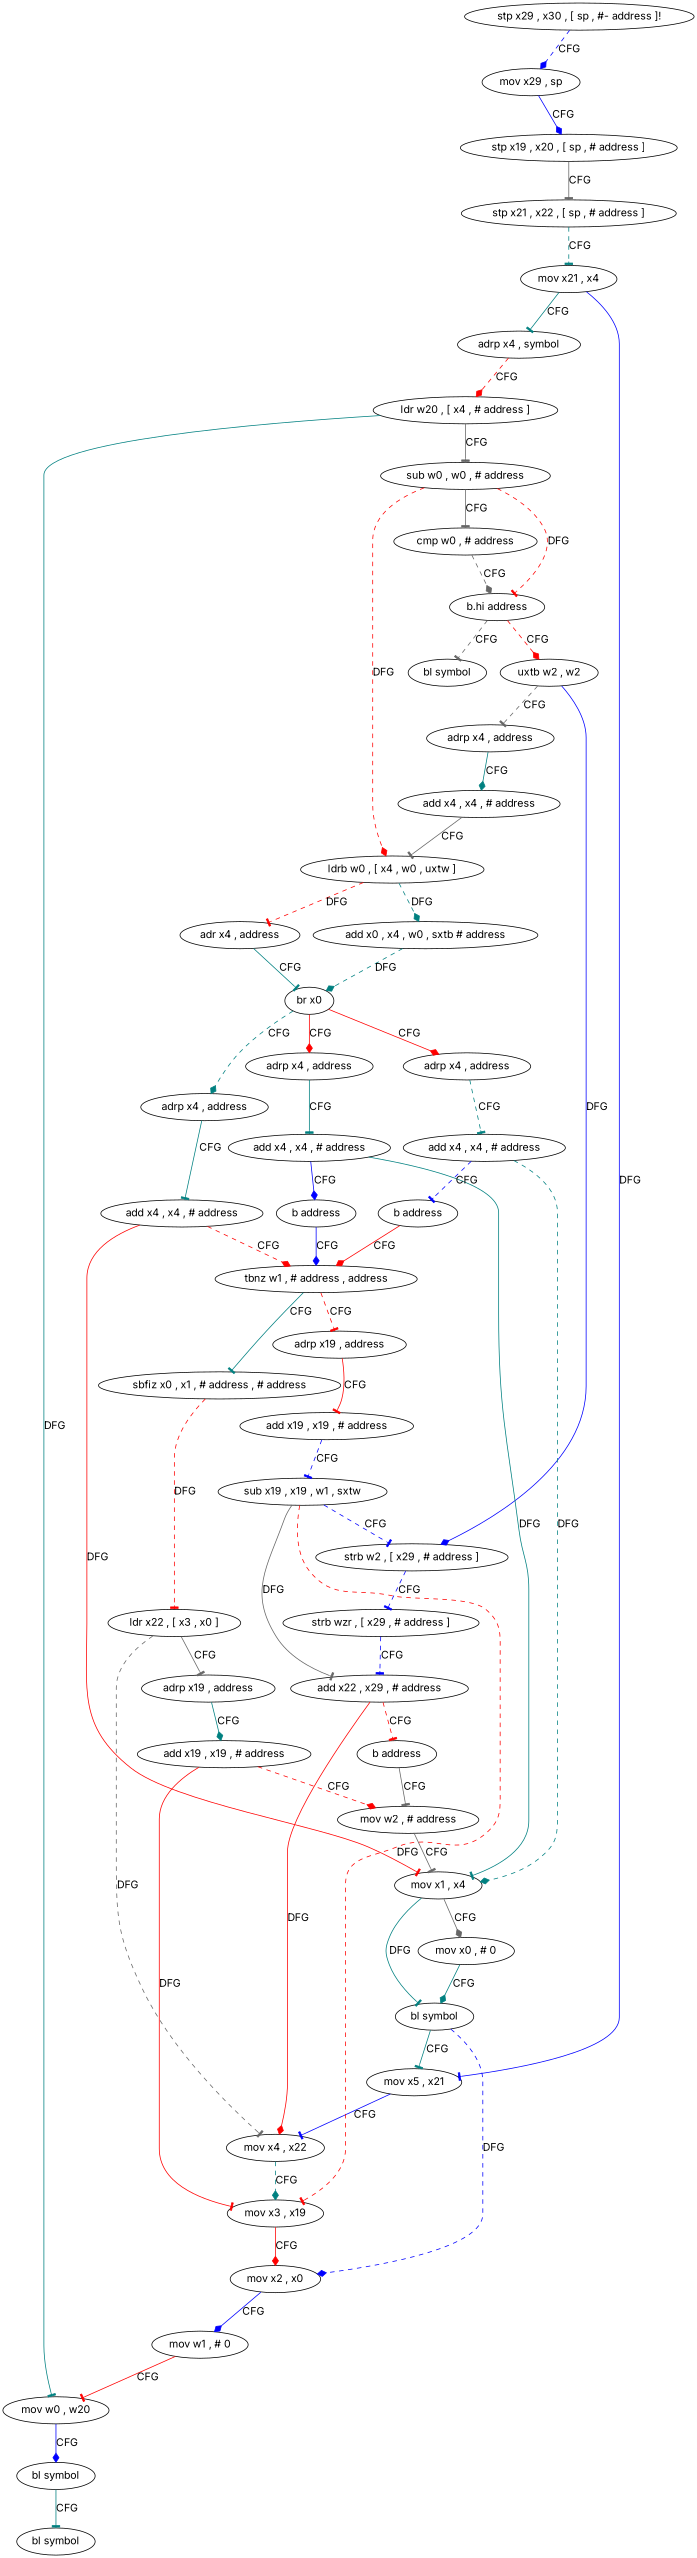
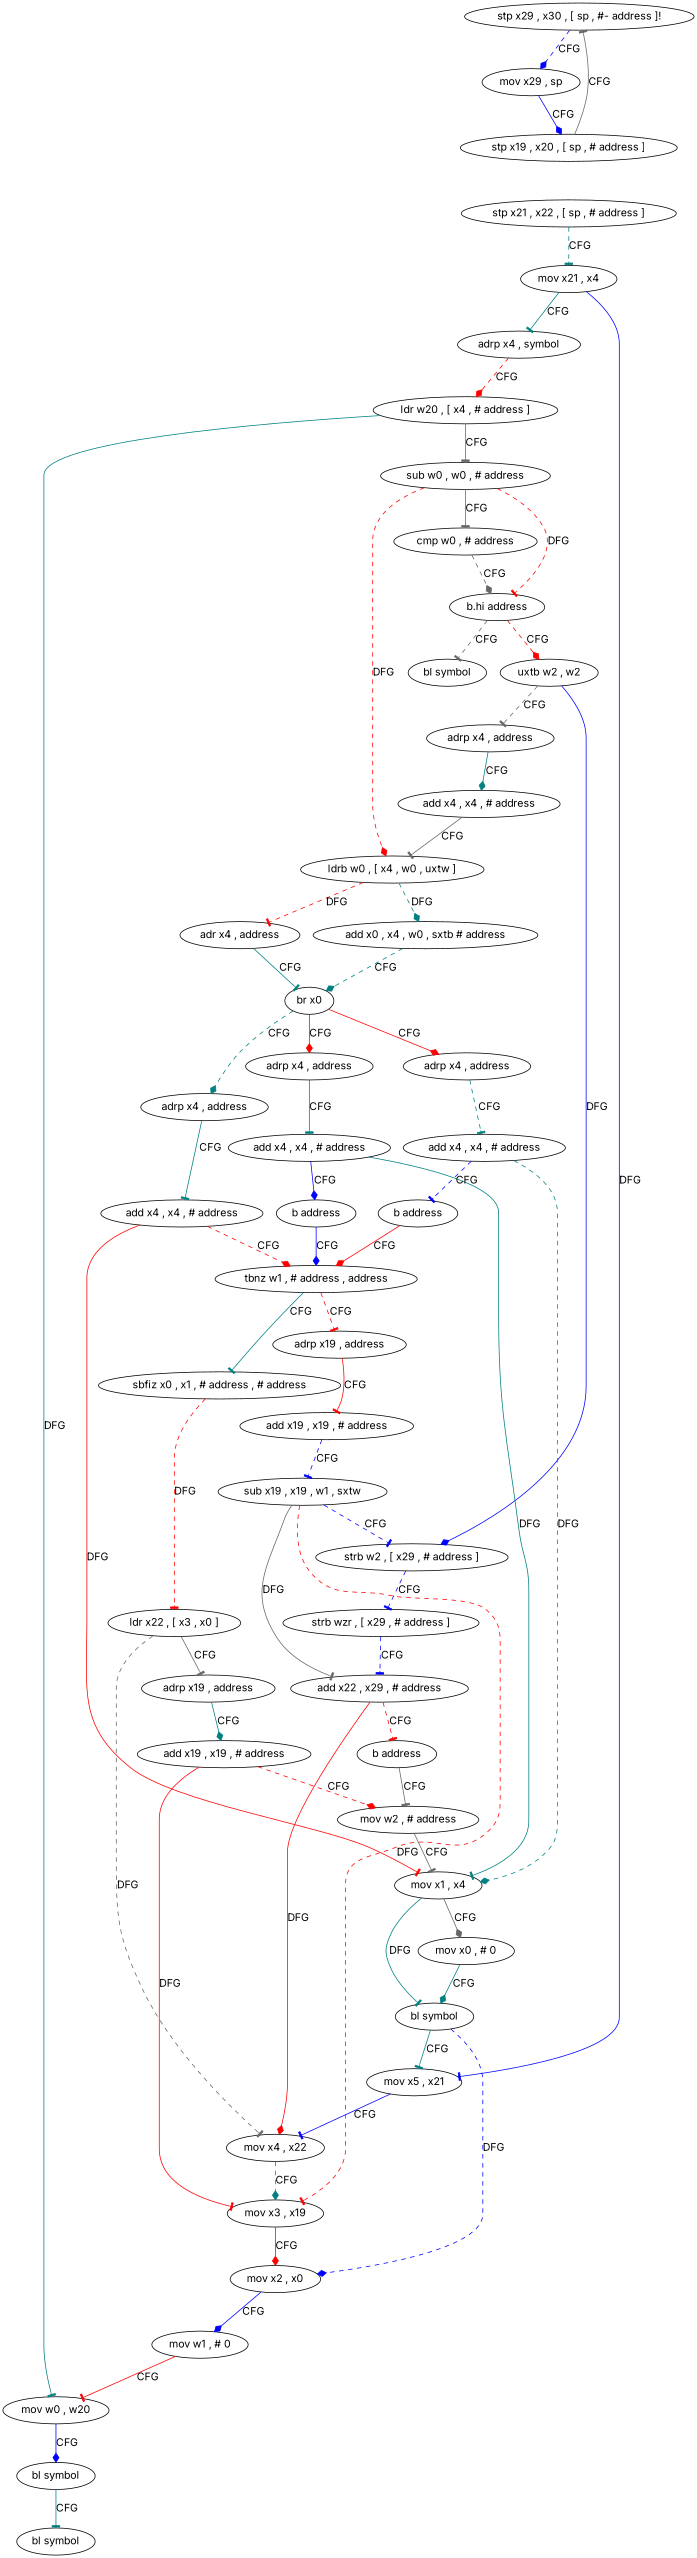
(569, 179) -> (588, 85)
(386, 968) -> (386, 968)
